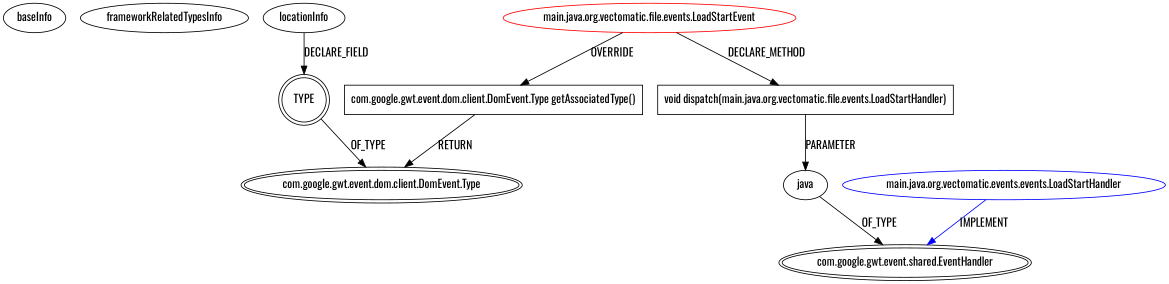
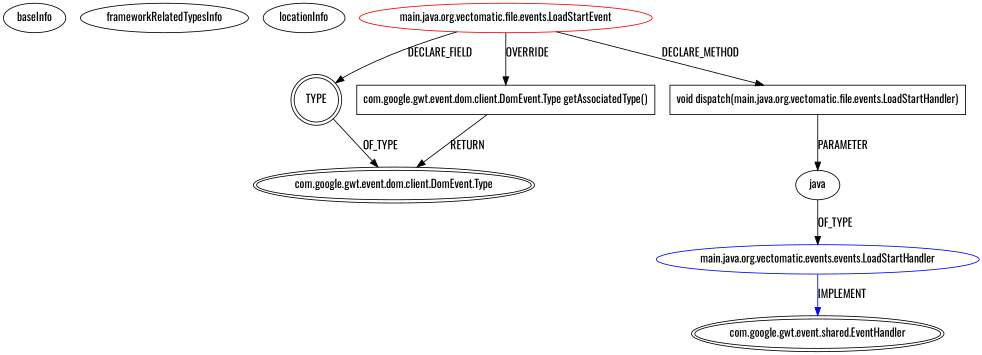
(304, 49) -> (398, 52)
(848, 218) -> (818, 218)
